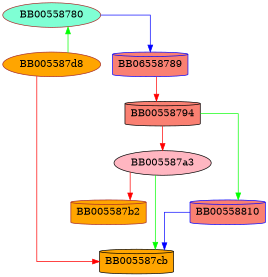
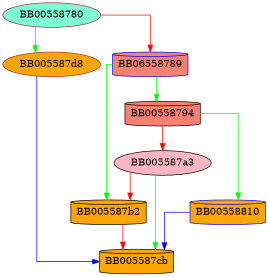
(141, 15) -> (141, 15)
(68, 43) -> (35, 36)
(156, 86) -> (156, 86)
none -> (107, 126)
(37, 197) -> (37, 197)
(109, 212) -> (109, 212)
(228, 212) -> (228, 212)
none -> (123, 233)
